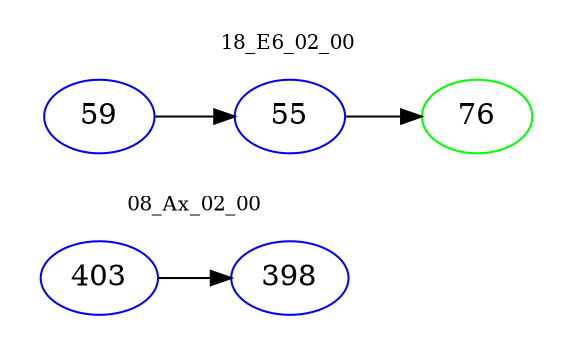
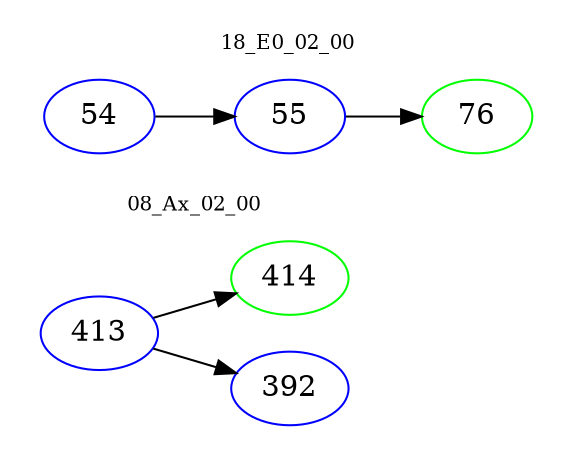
(288, 44) -> (288, 44)
(99, 117) -> (99, 117)
(99, 278) -> (99, 333)
(290, 278) -> (290, 388)
none -> (290, 278)
